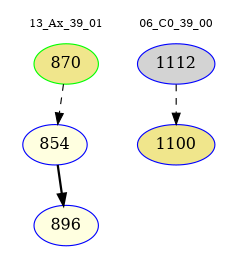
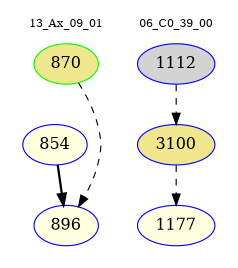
(66, 24) -> (66, 24)
(61, 99) -> (100, 139)
(176, 145) -> (176, 145)
none -> (176, 226)
